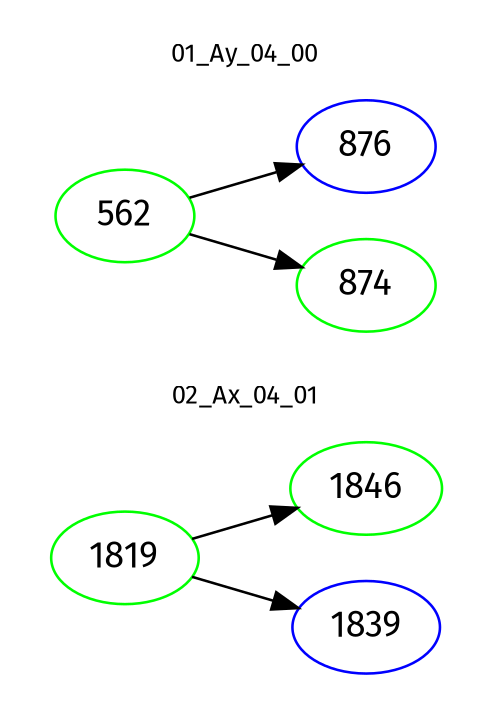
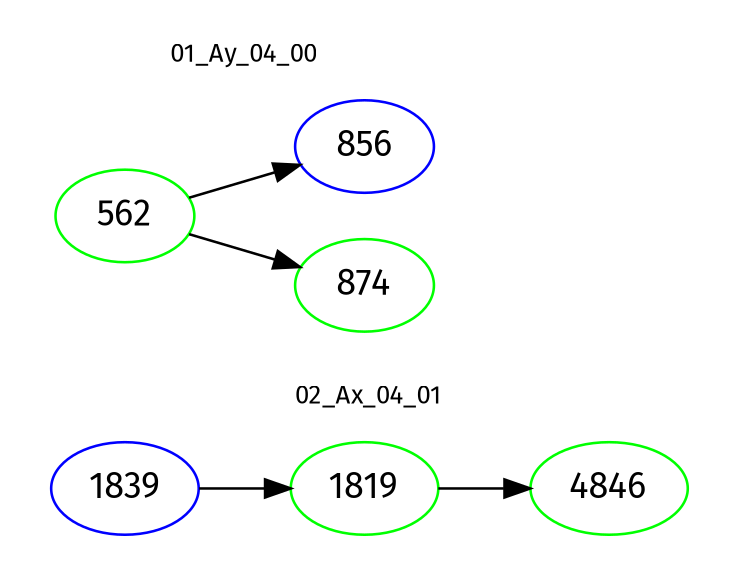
(366, 147) -> (365, 147)
(366, 488) -> (609, 488)
(233, 589) -> (232, 488)
